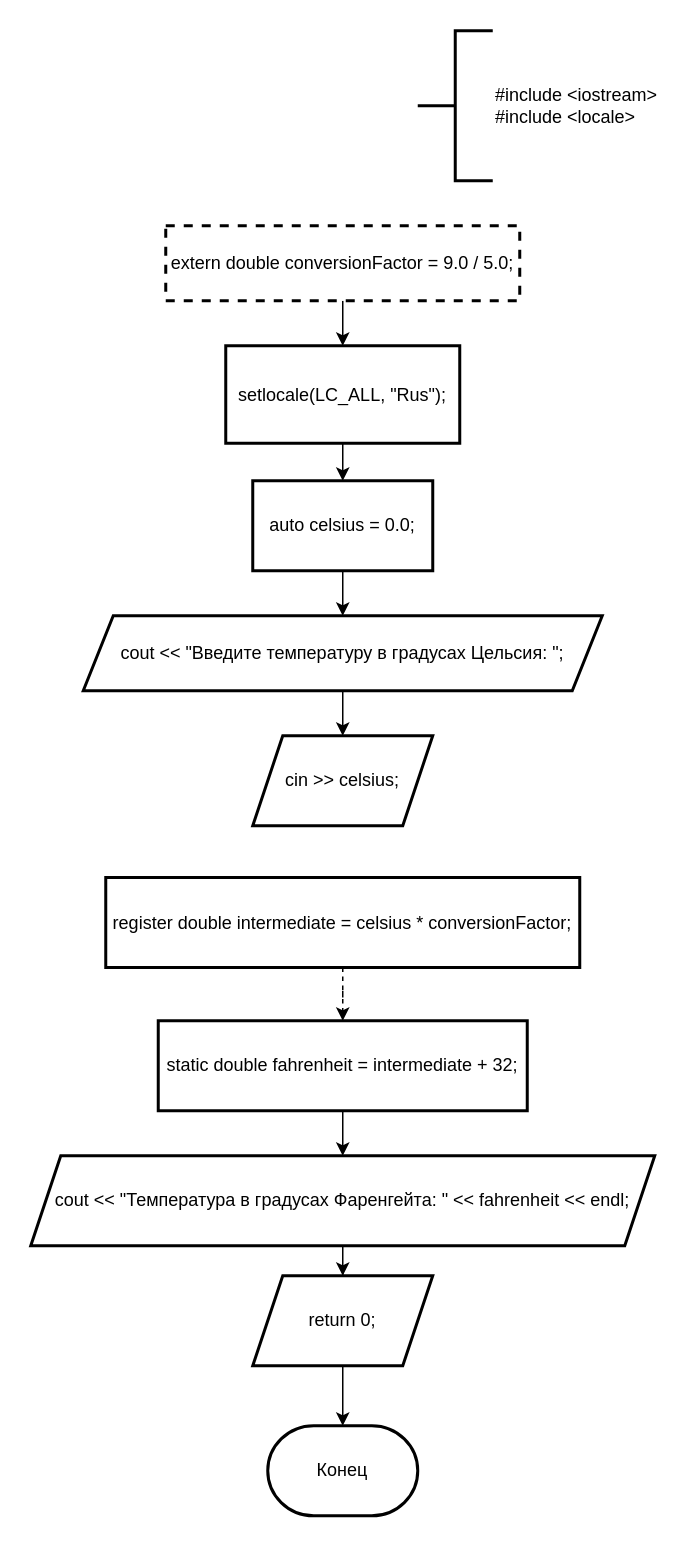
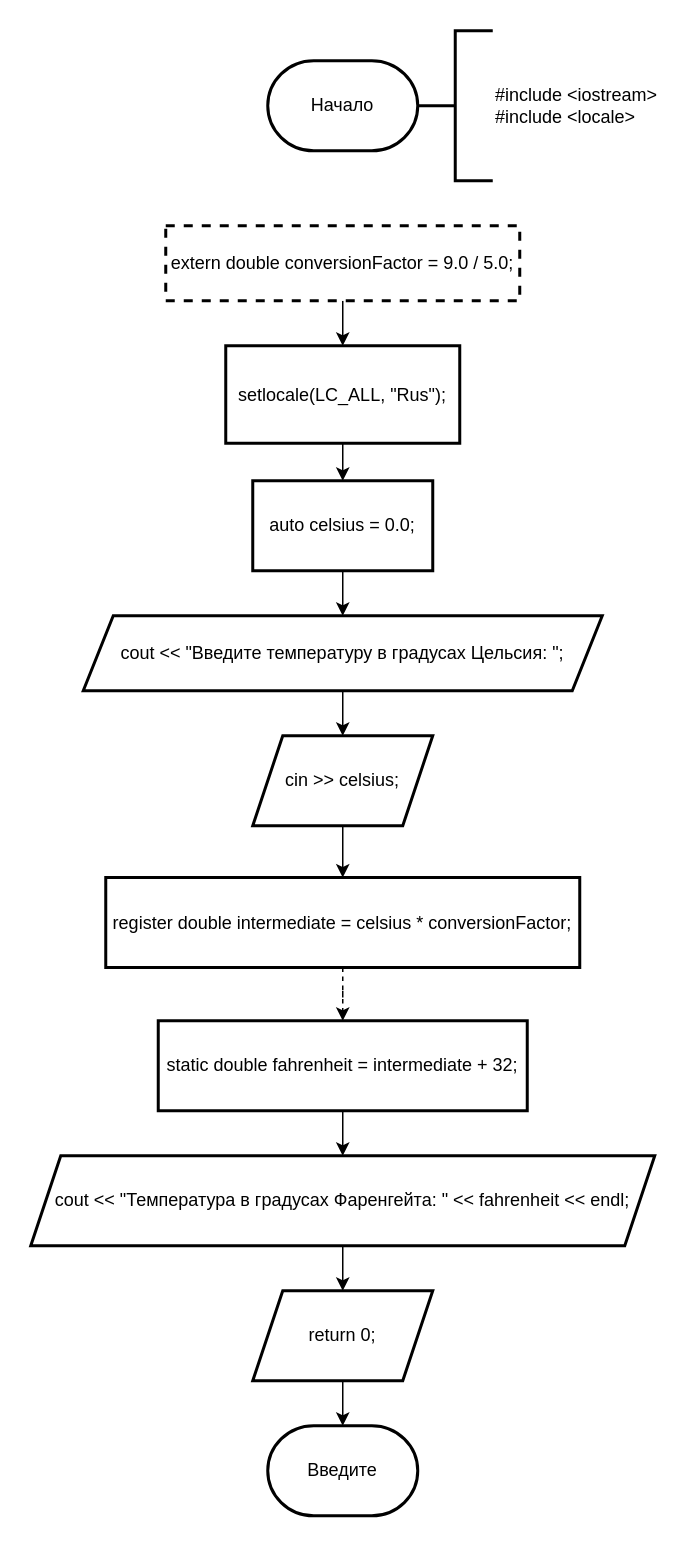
none -> (343, 106)
none -> (343, 855)
(343, 1321) -> (343, 1336)
(343, 1471) -> (343, 1471)
